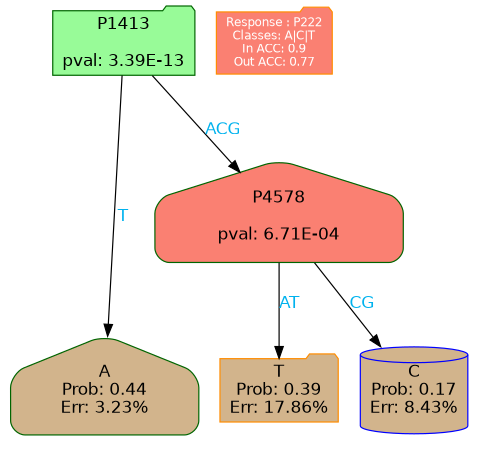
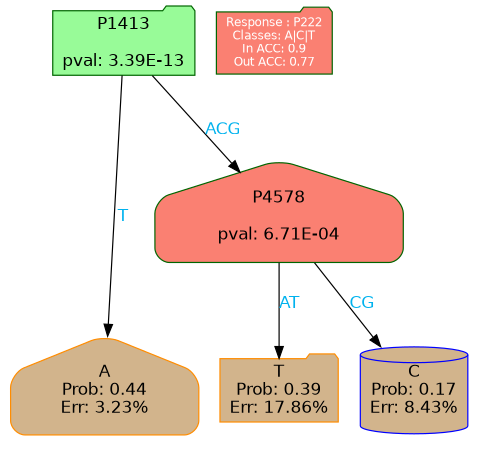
(274, 43) -> (274, 43)
(105, 390) -> (105, 390)
